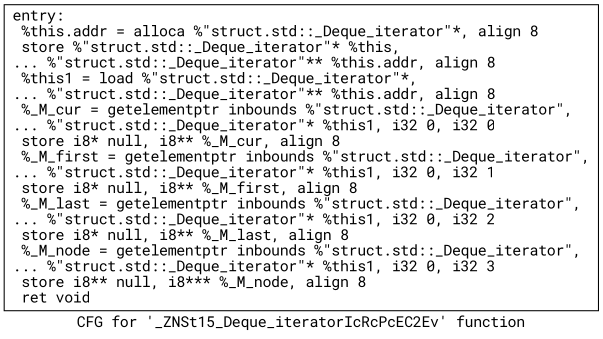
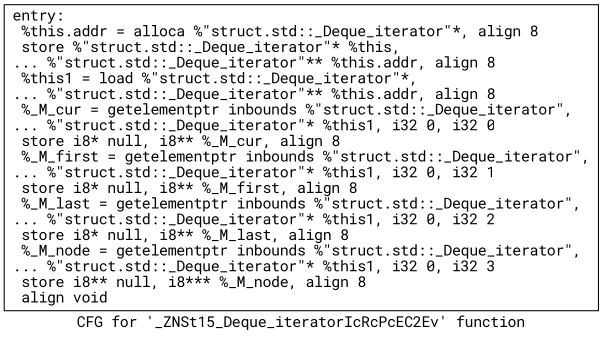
(52, 298) -> (60, 298)
